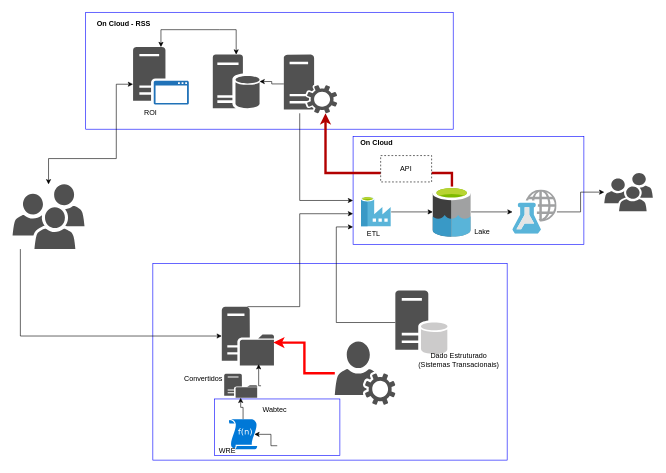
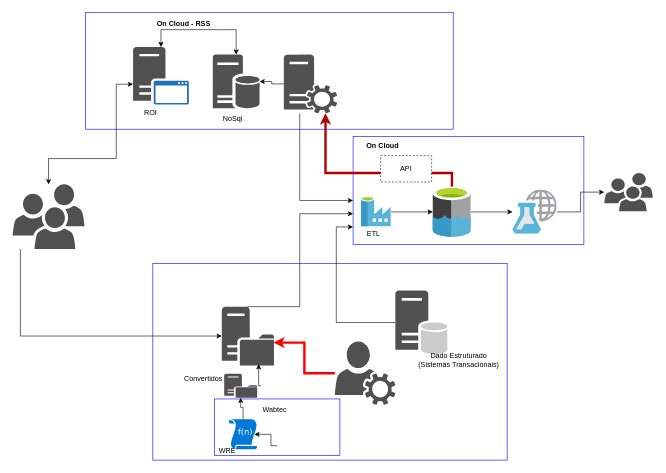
(123, 24) -> (183, 24)
none -> (232, 119)
(376, 143) -> (382, 146)
(482, 233) -> none
